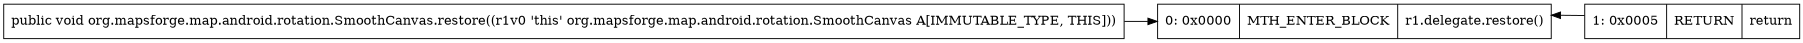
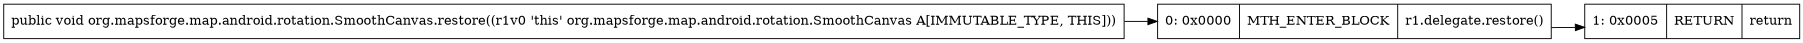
(1573, 15) -> (1563, 28)
